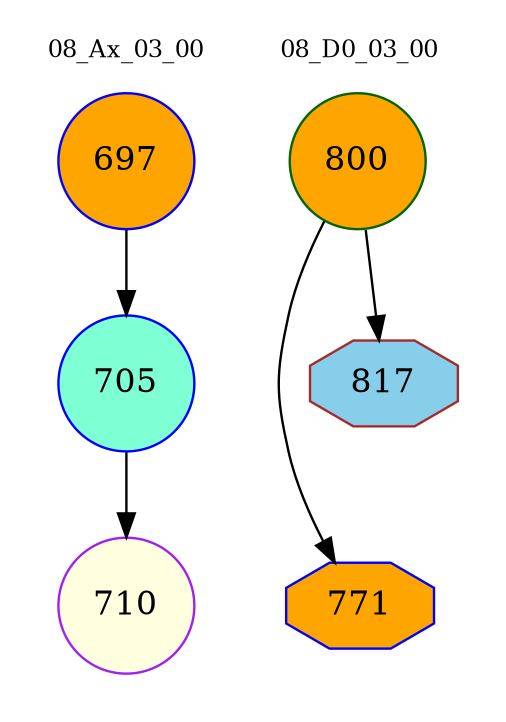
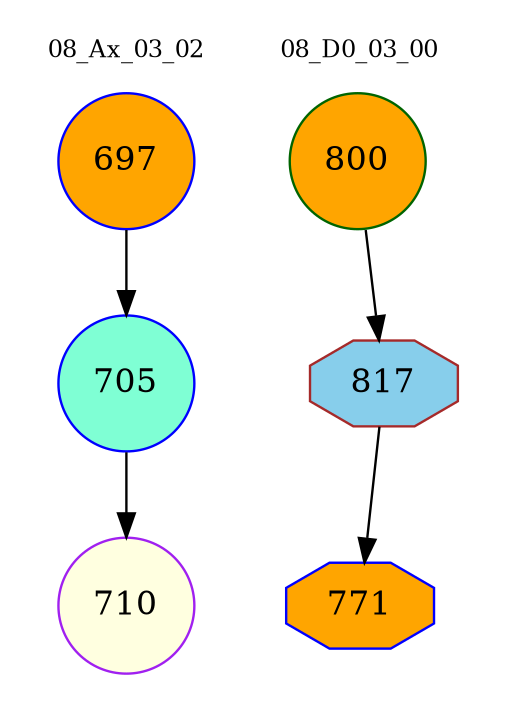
(126, 51) -> (126, 51)
(279, 381) -> (373, 482)
